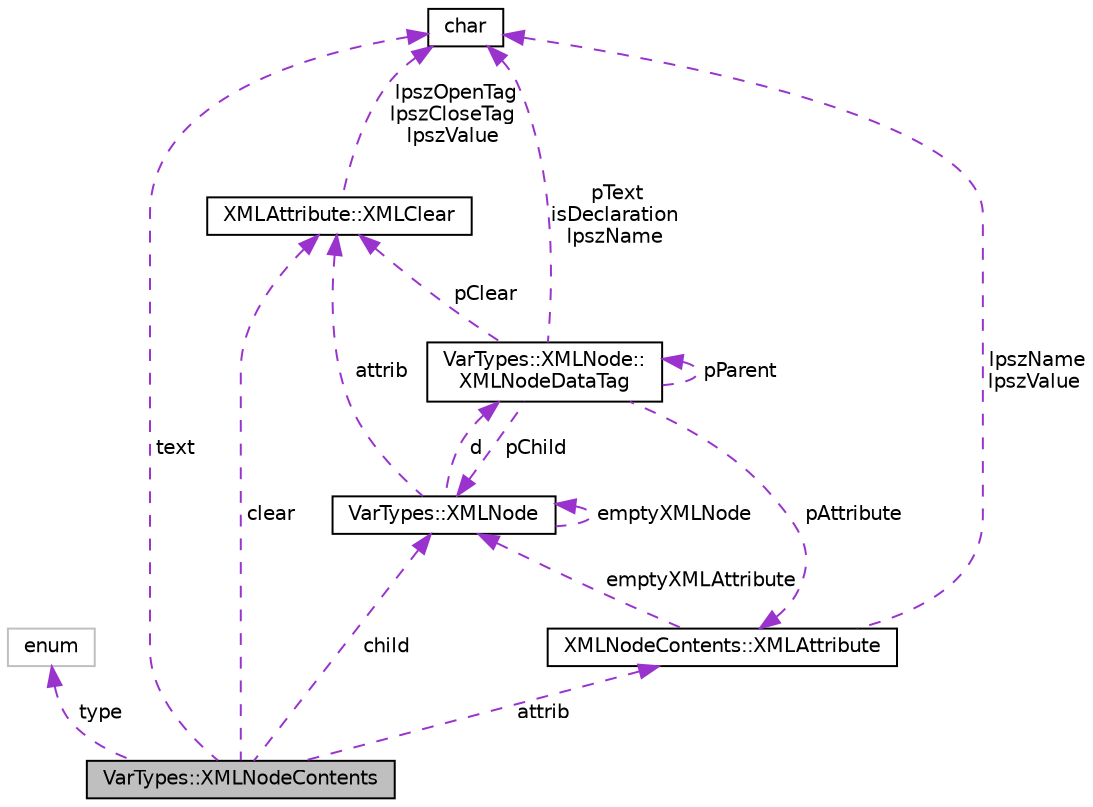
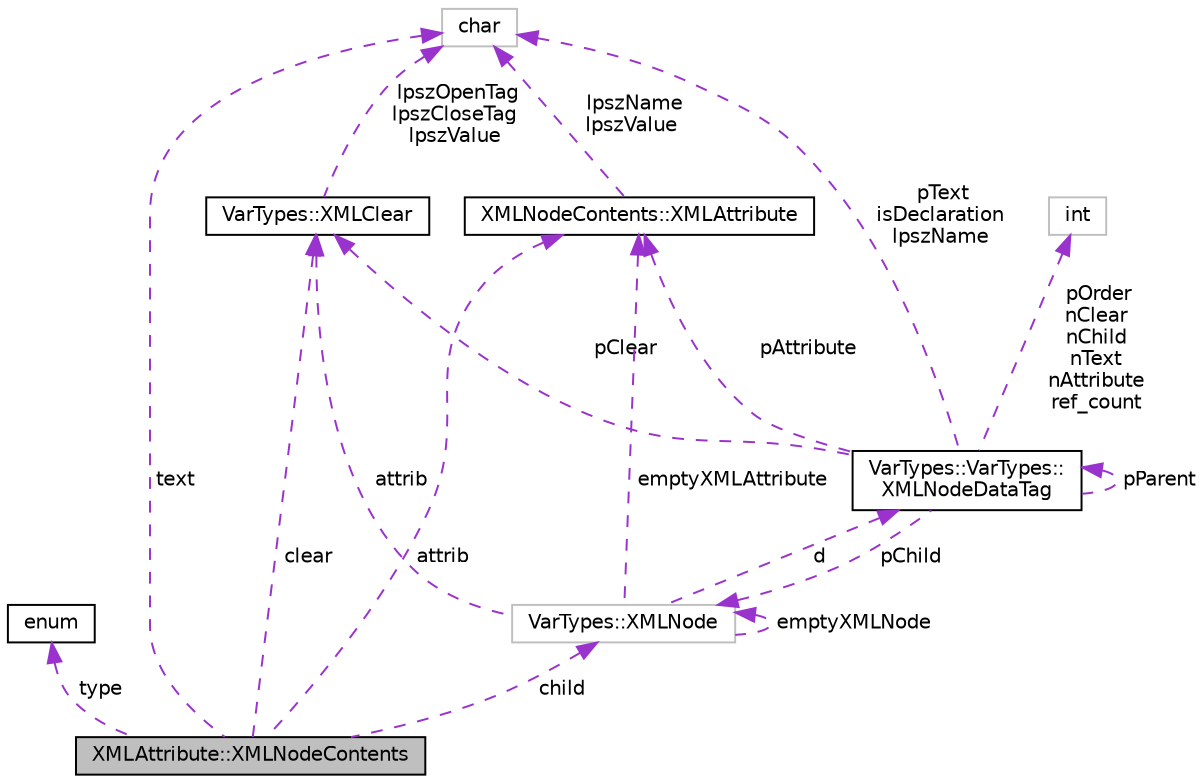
(466, 28) -> (480, 28)
(339, 216) -> (318, 216)
none -> (1078, 216)
(545, 372) -> (967, 481)
(444, 515) -> (624, 624)
(589, 587) -> (632, 412)
(51, 647) -> (51, 624)
(241, 780) -> (251, 756)
